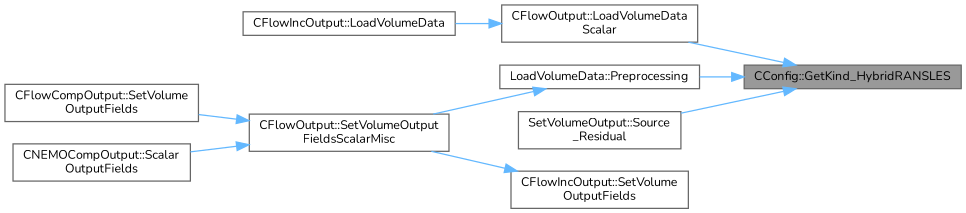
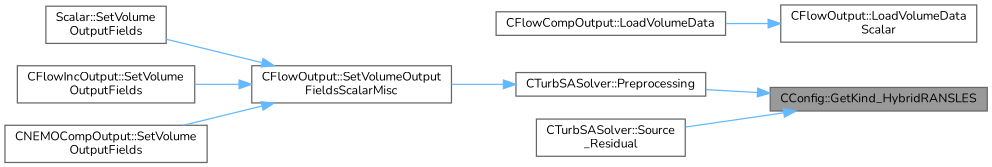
(349, 24) -> (611, 24)
(736, 52) -> none
(600, 77) -> (611, 84)
(102, 103) -> (106, 25)
(600, 130) -> (611, 138)
(468, 160) -> (217, 84)
(102, 162) -> (106, 144)
